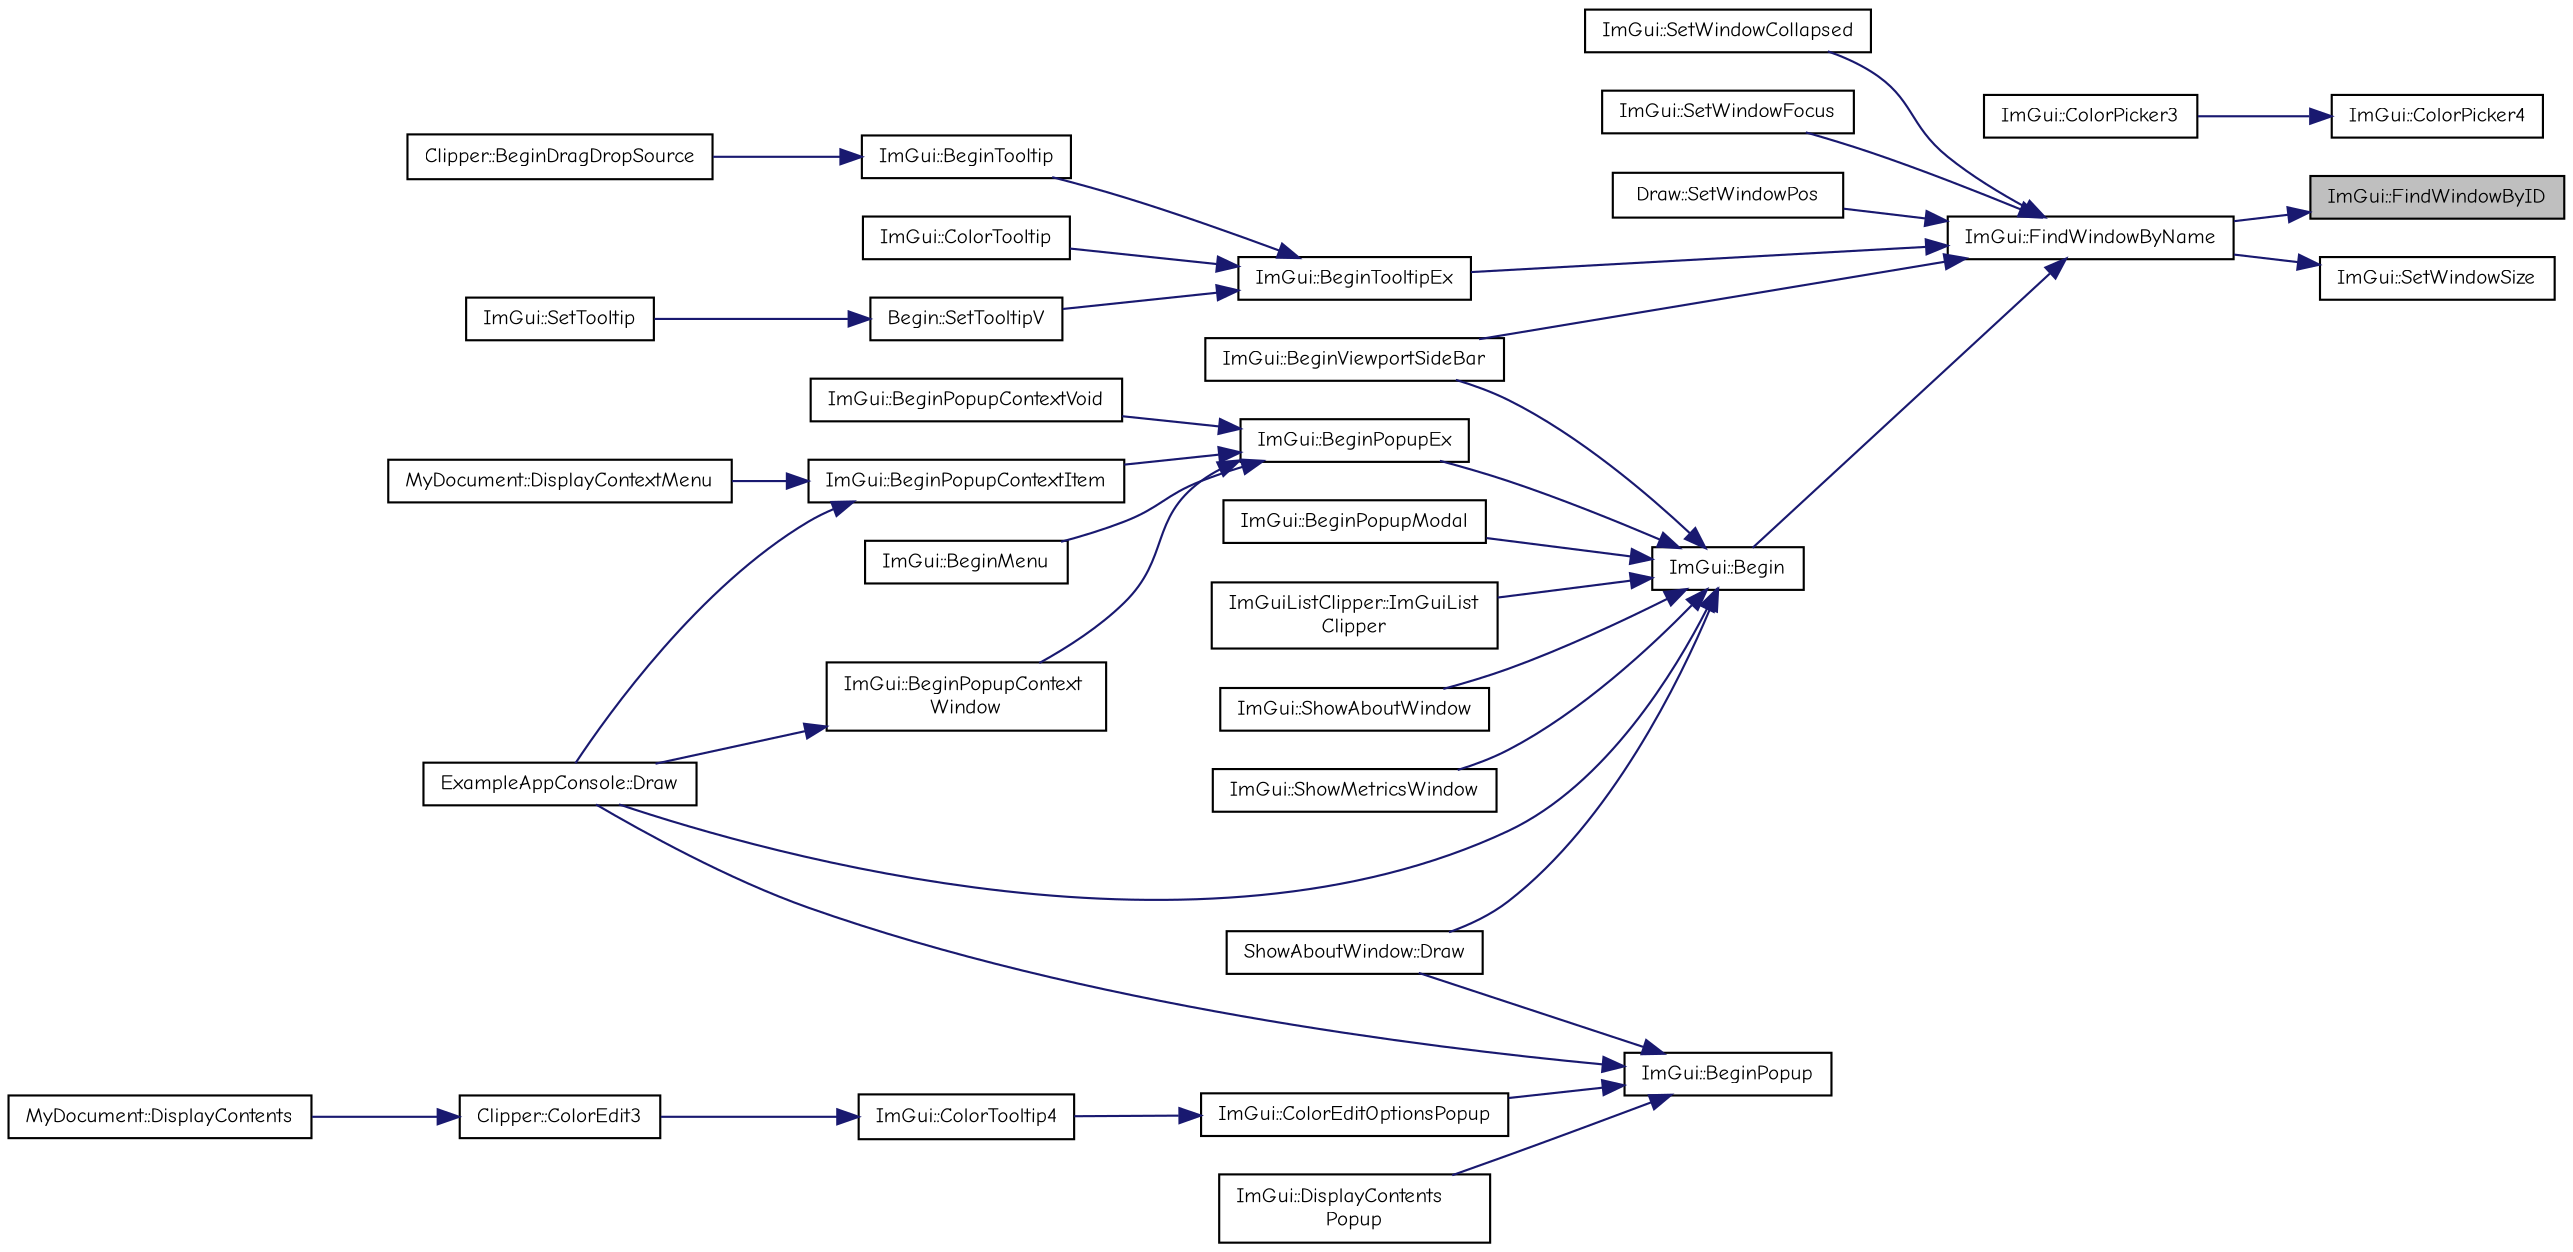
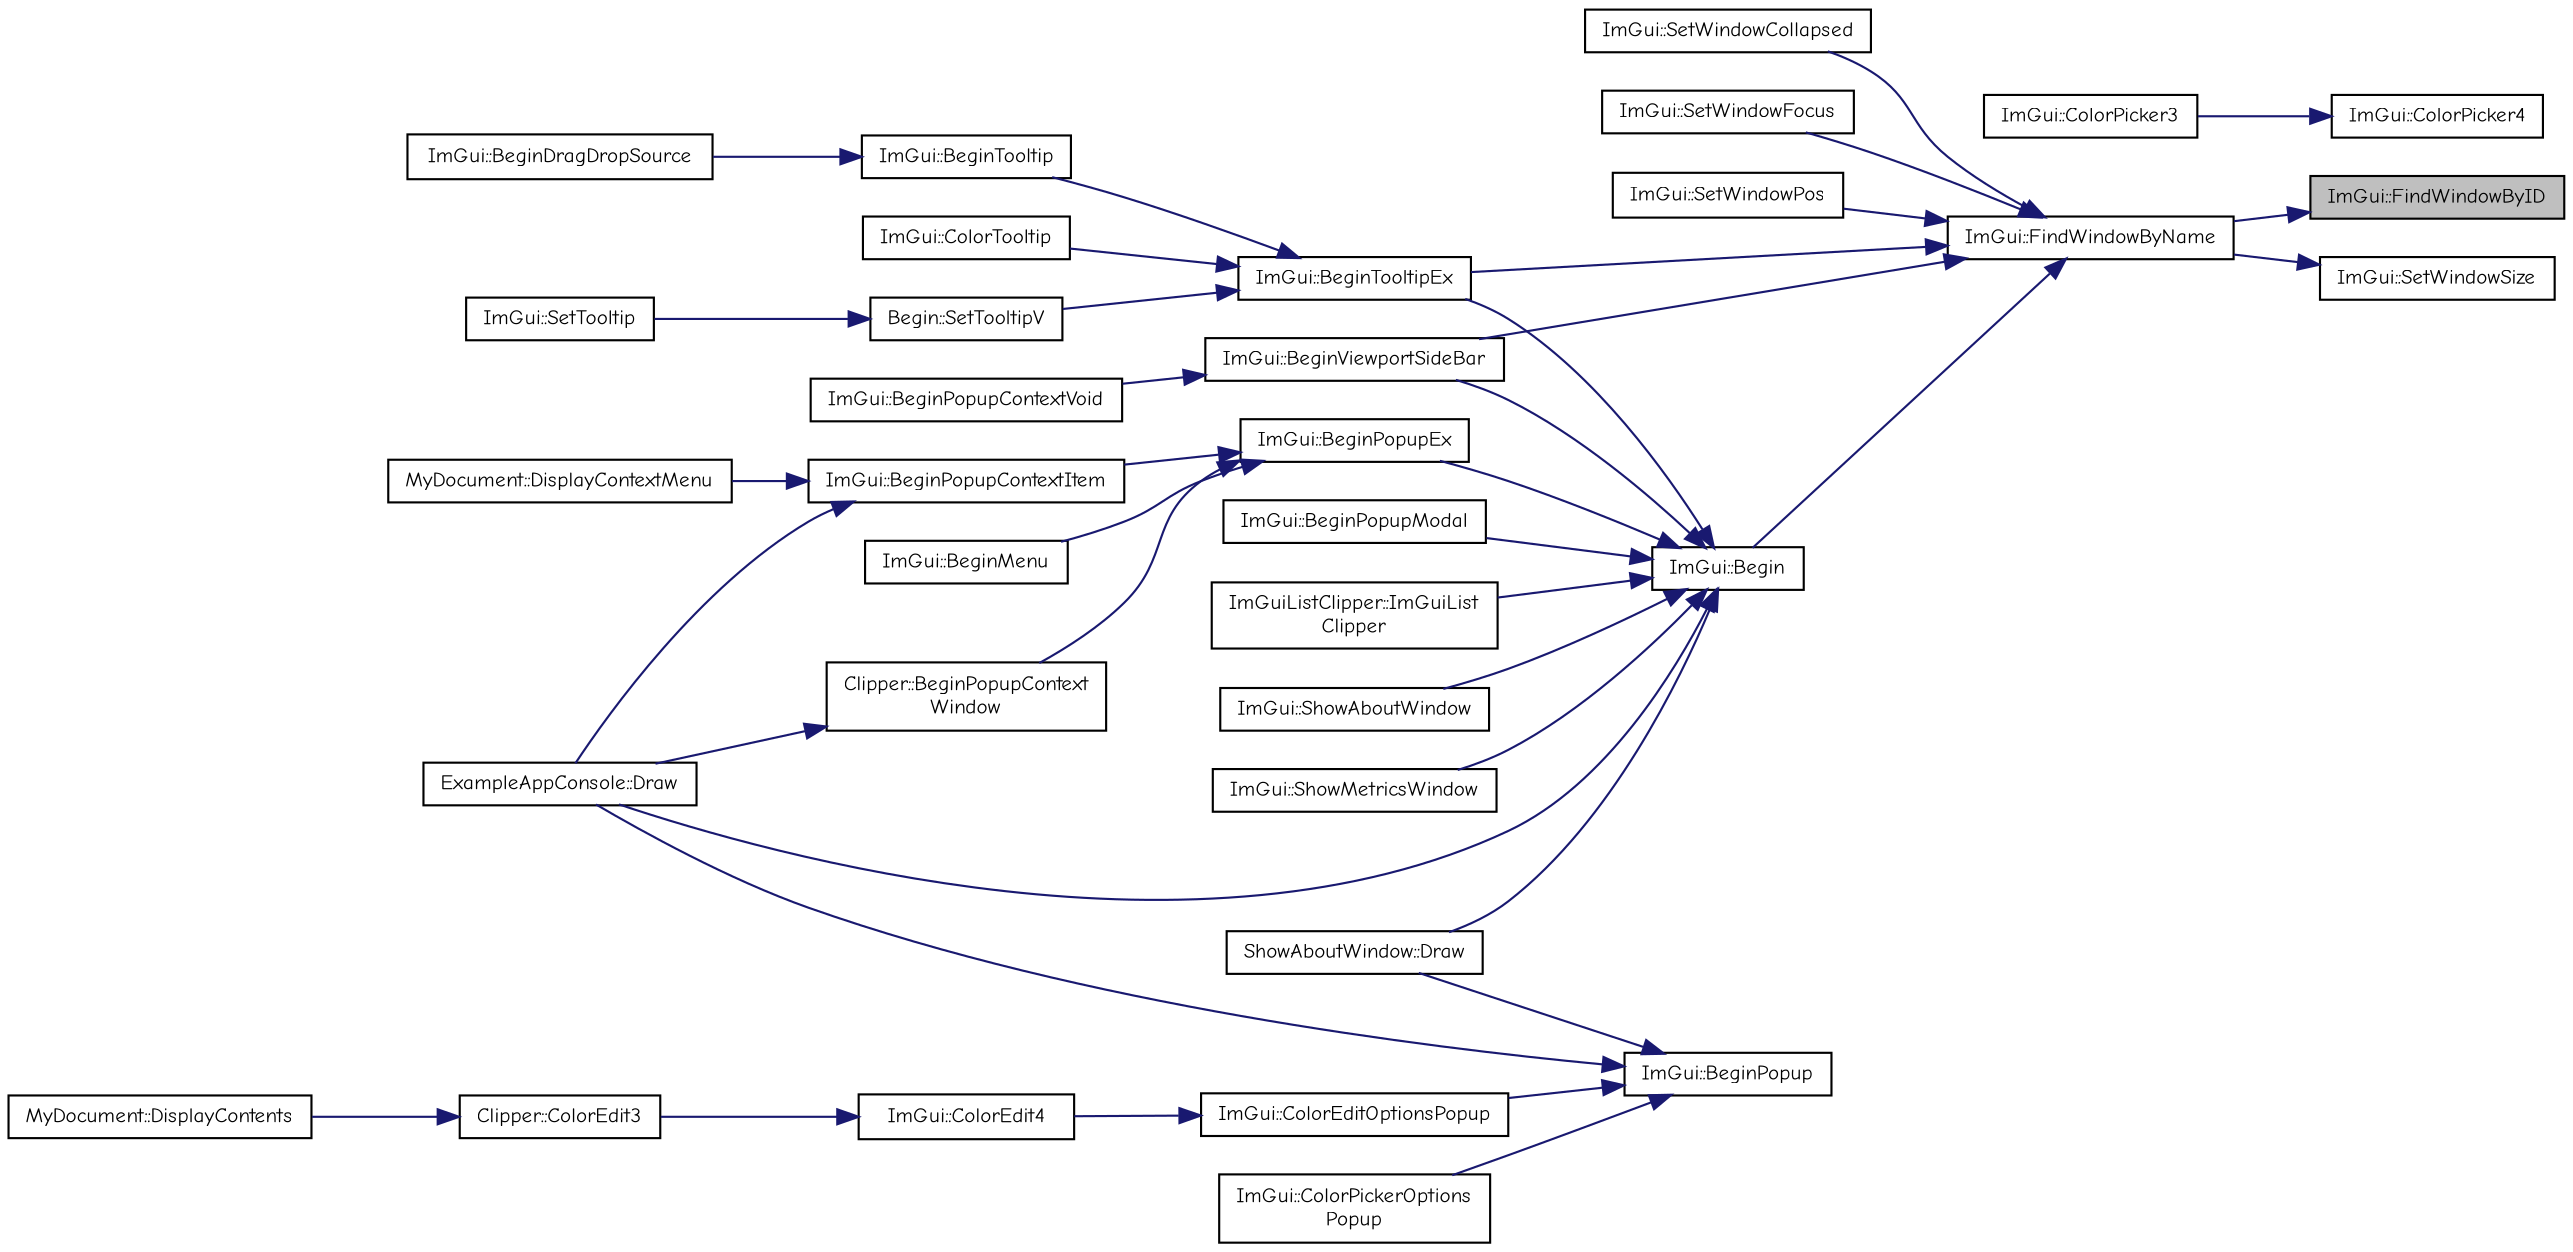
(560, 157) -> (560, 157)
(1728, 195) -> (1728, 195)
none -> (1600, 396)
(1171, 421) -> (1153, 381)
(966, 697) -> (966, 697)
(966, 1117) -> (966, 1117)
(1355, 1209) -> (1355, 1209)
